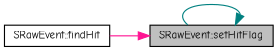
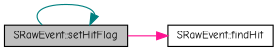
(124, 36) -> (142, 36)
